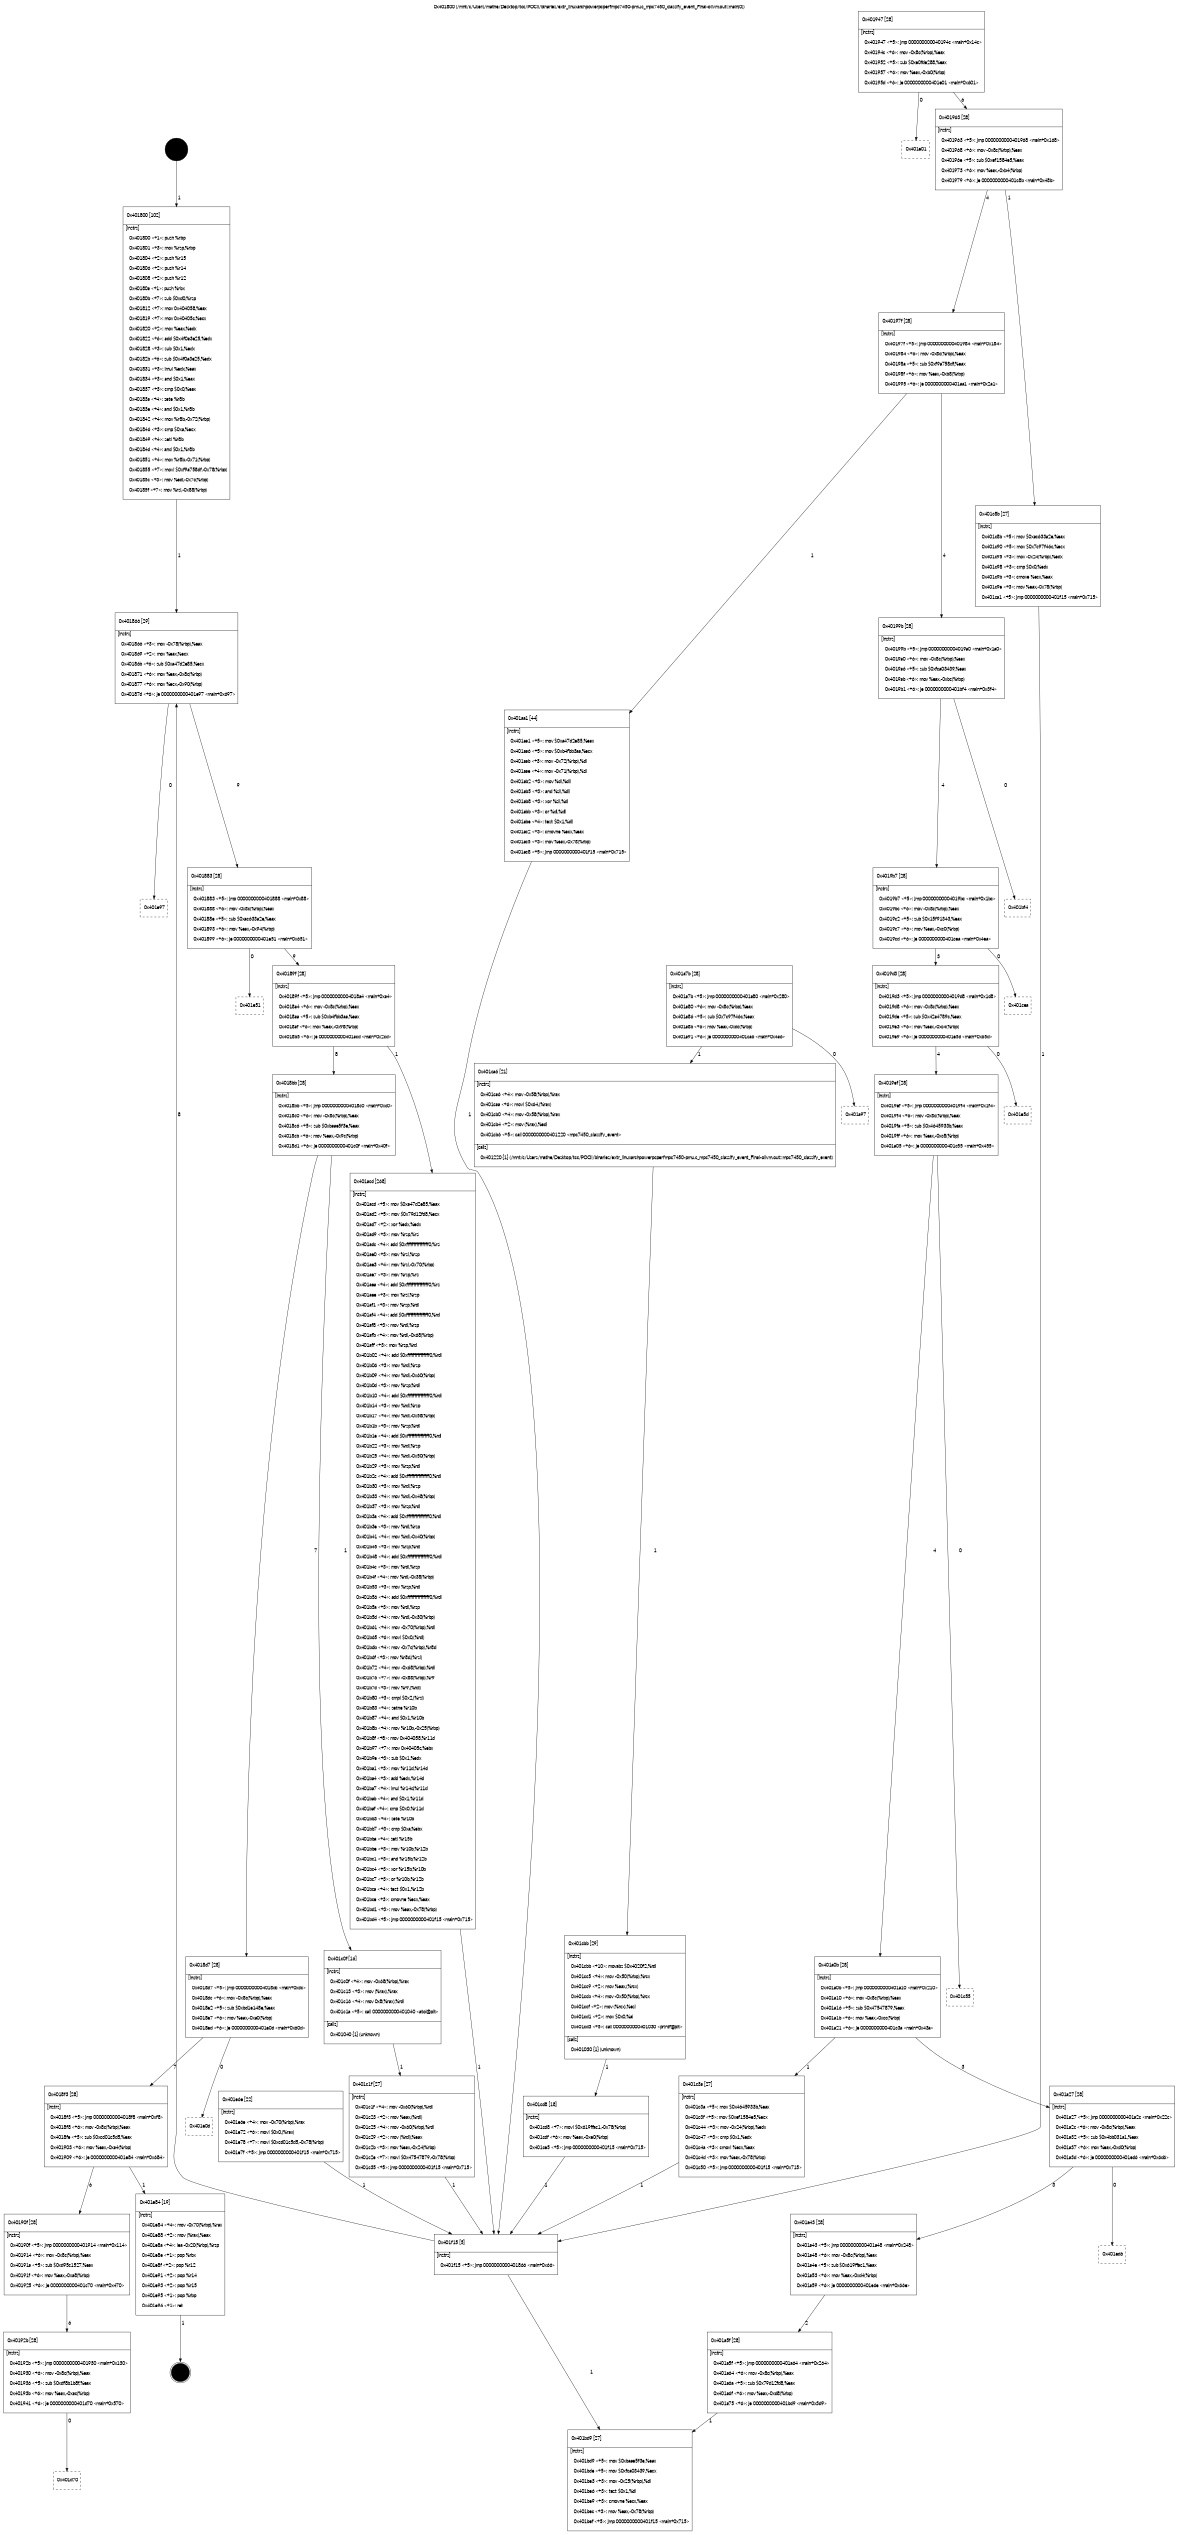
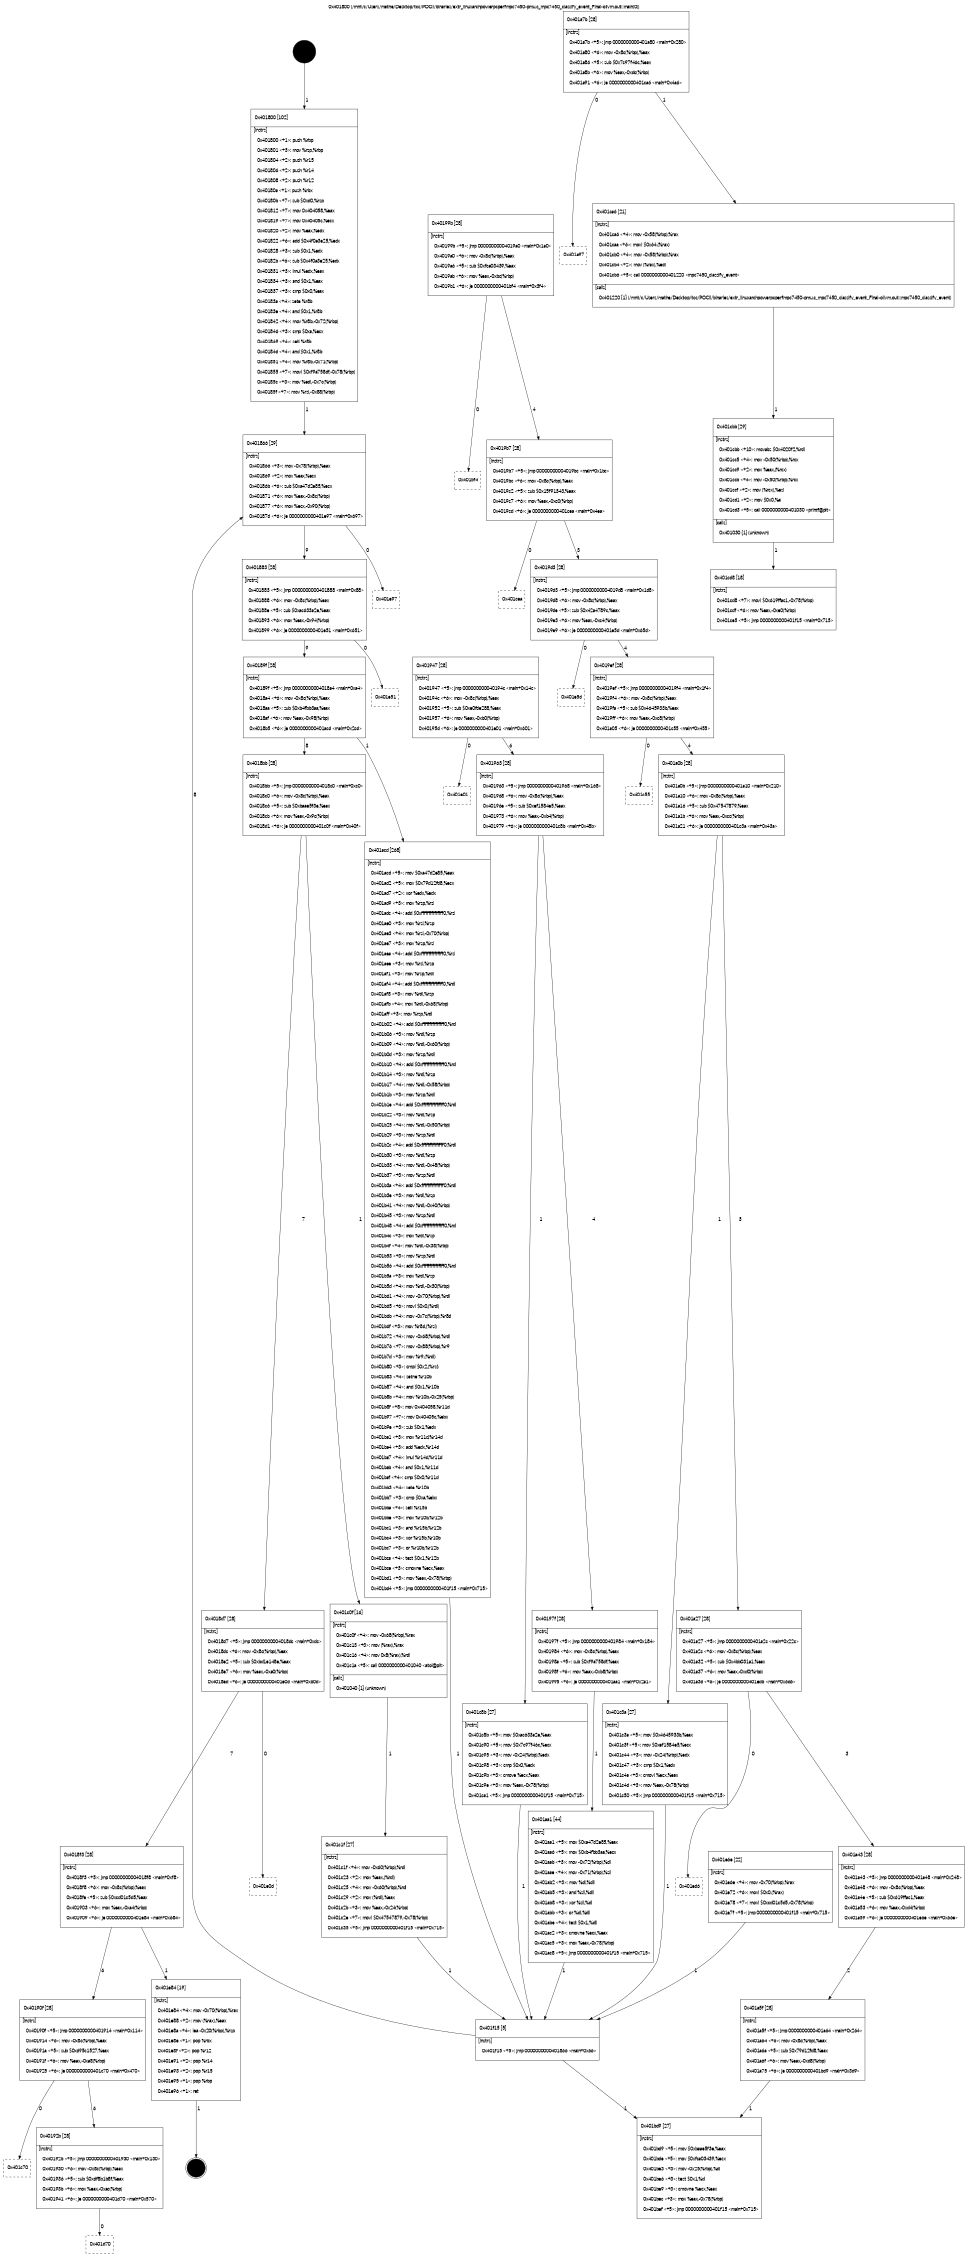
(942, 504) -> none
none -> (17, 2168)
(538, 2194) -> none
